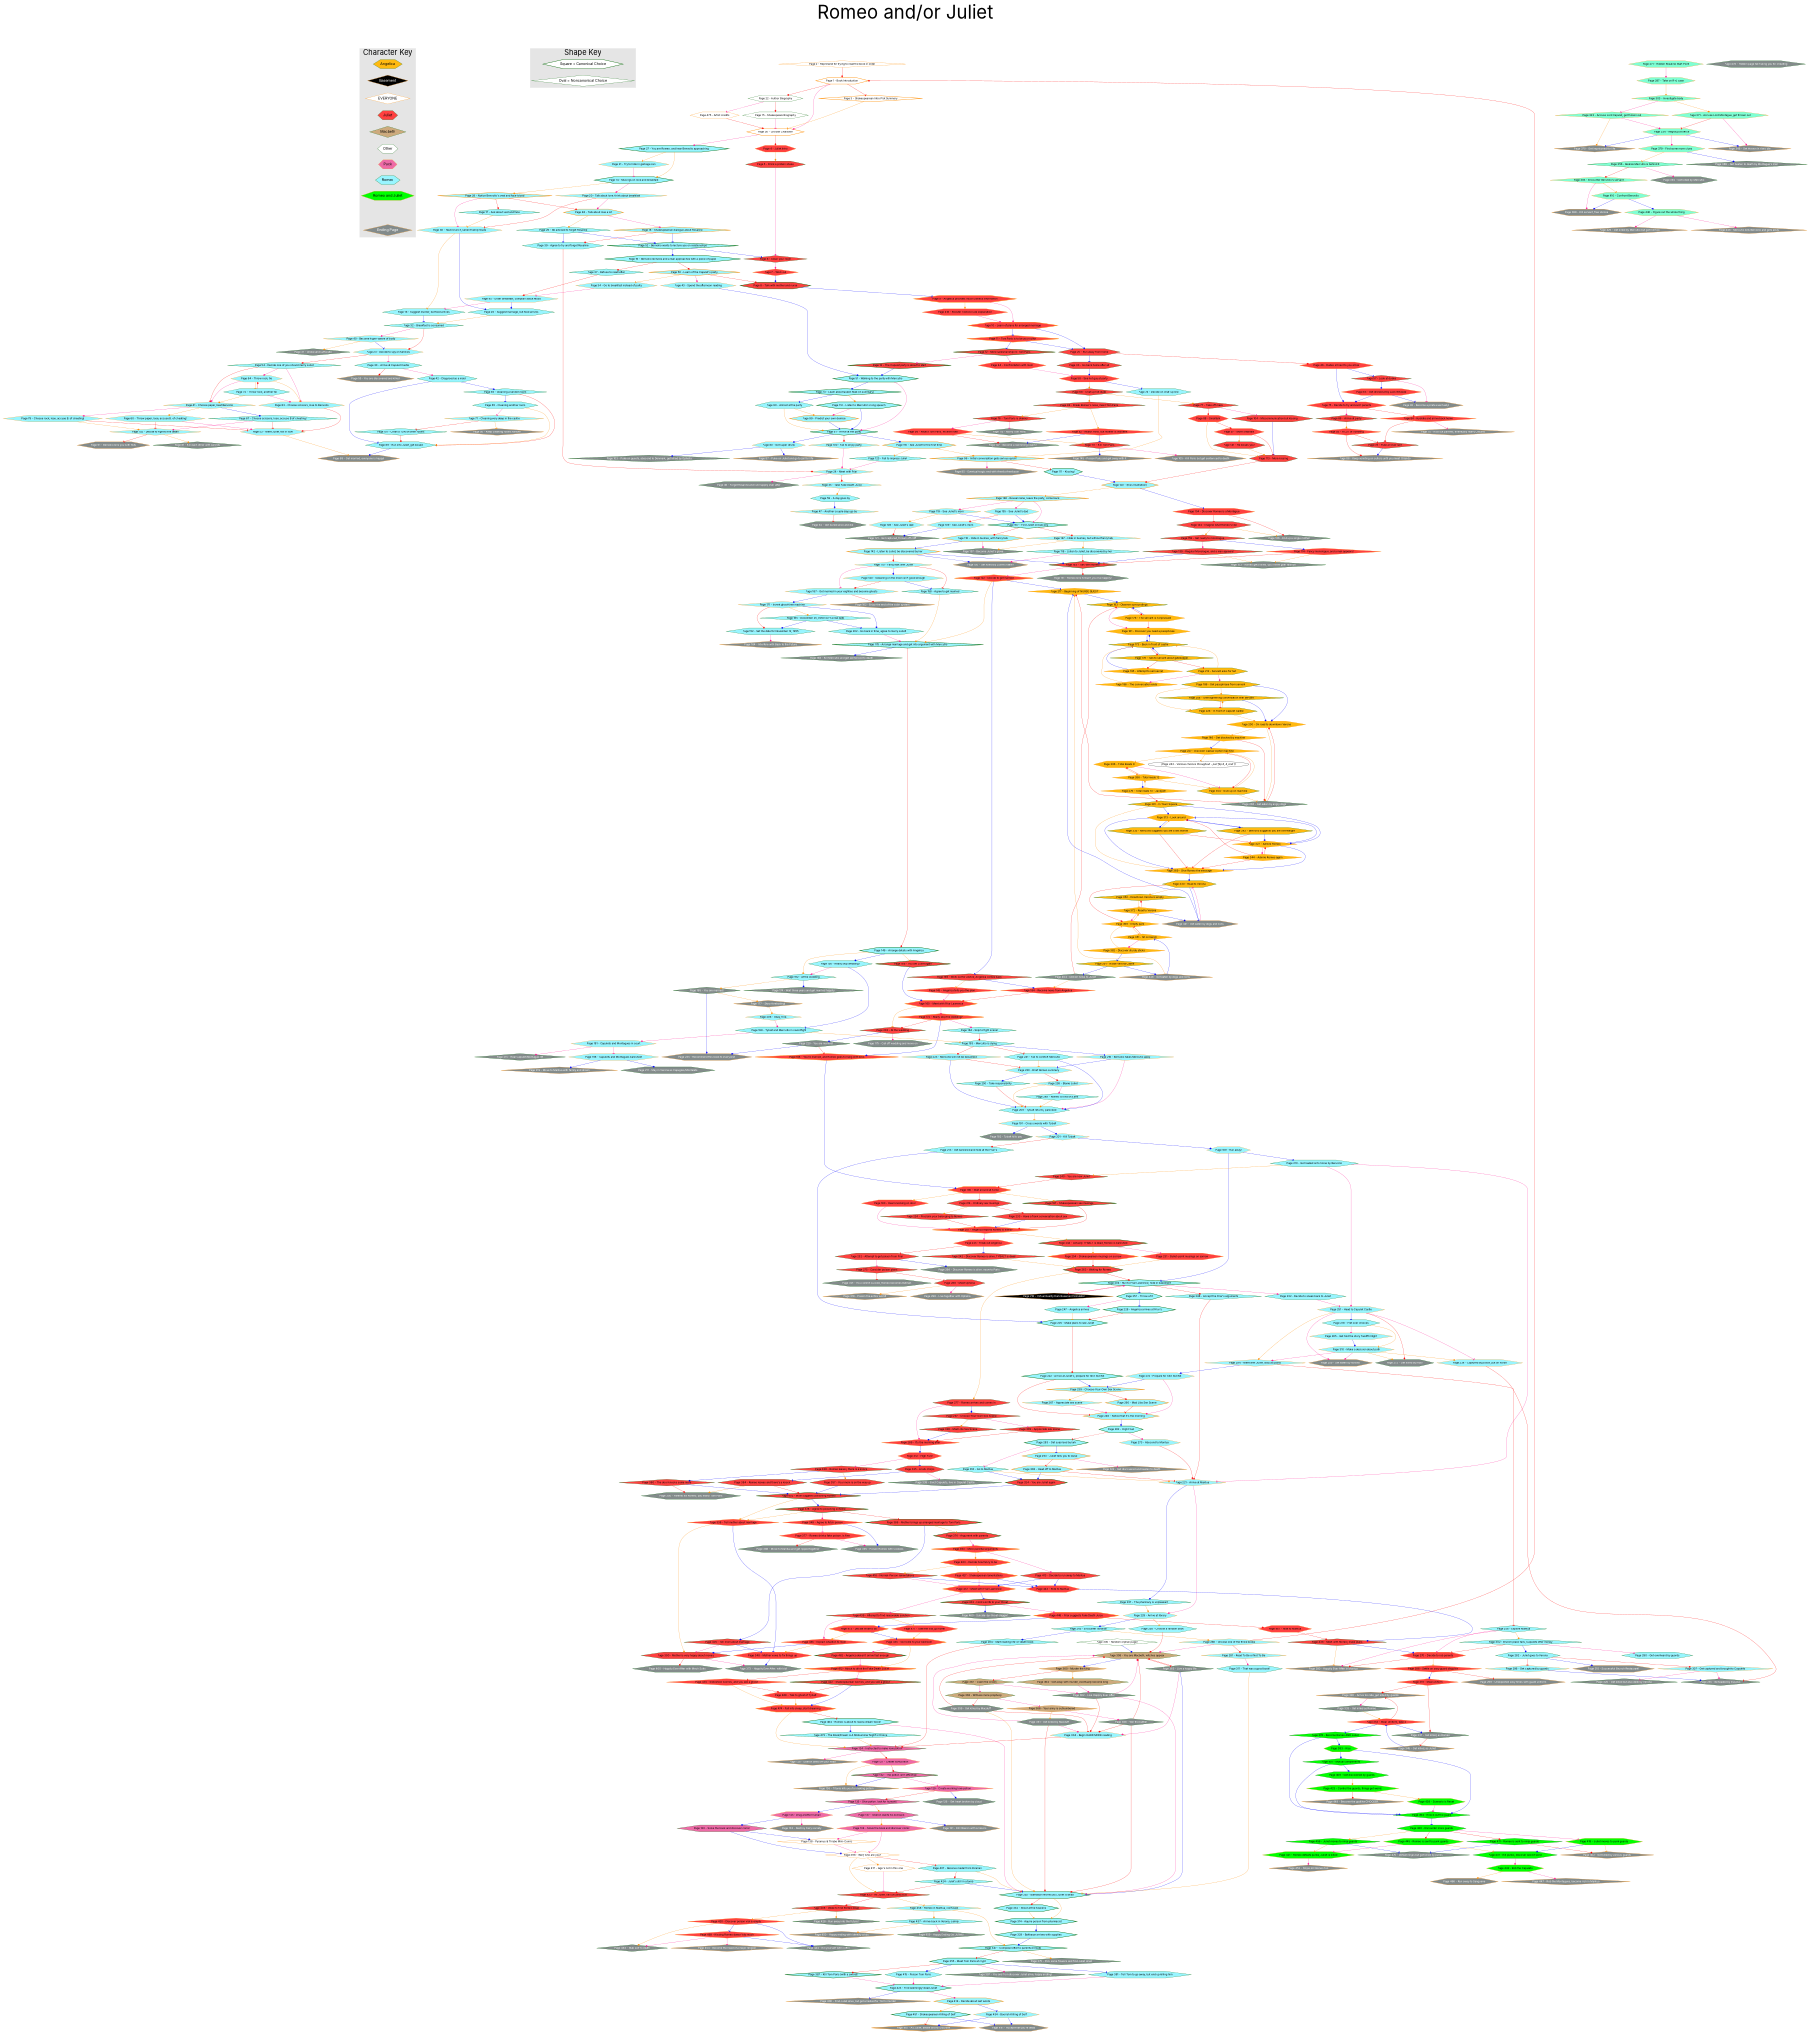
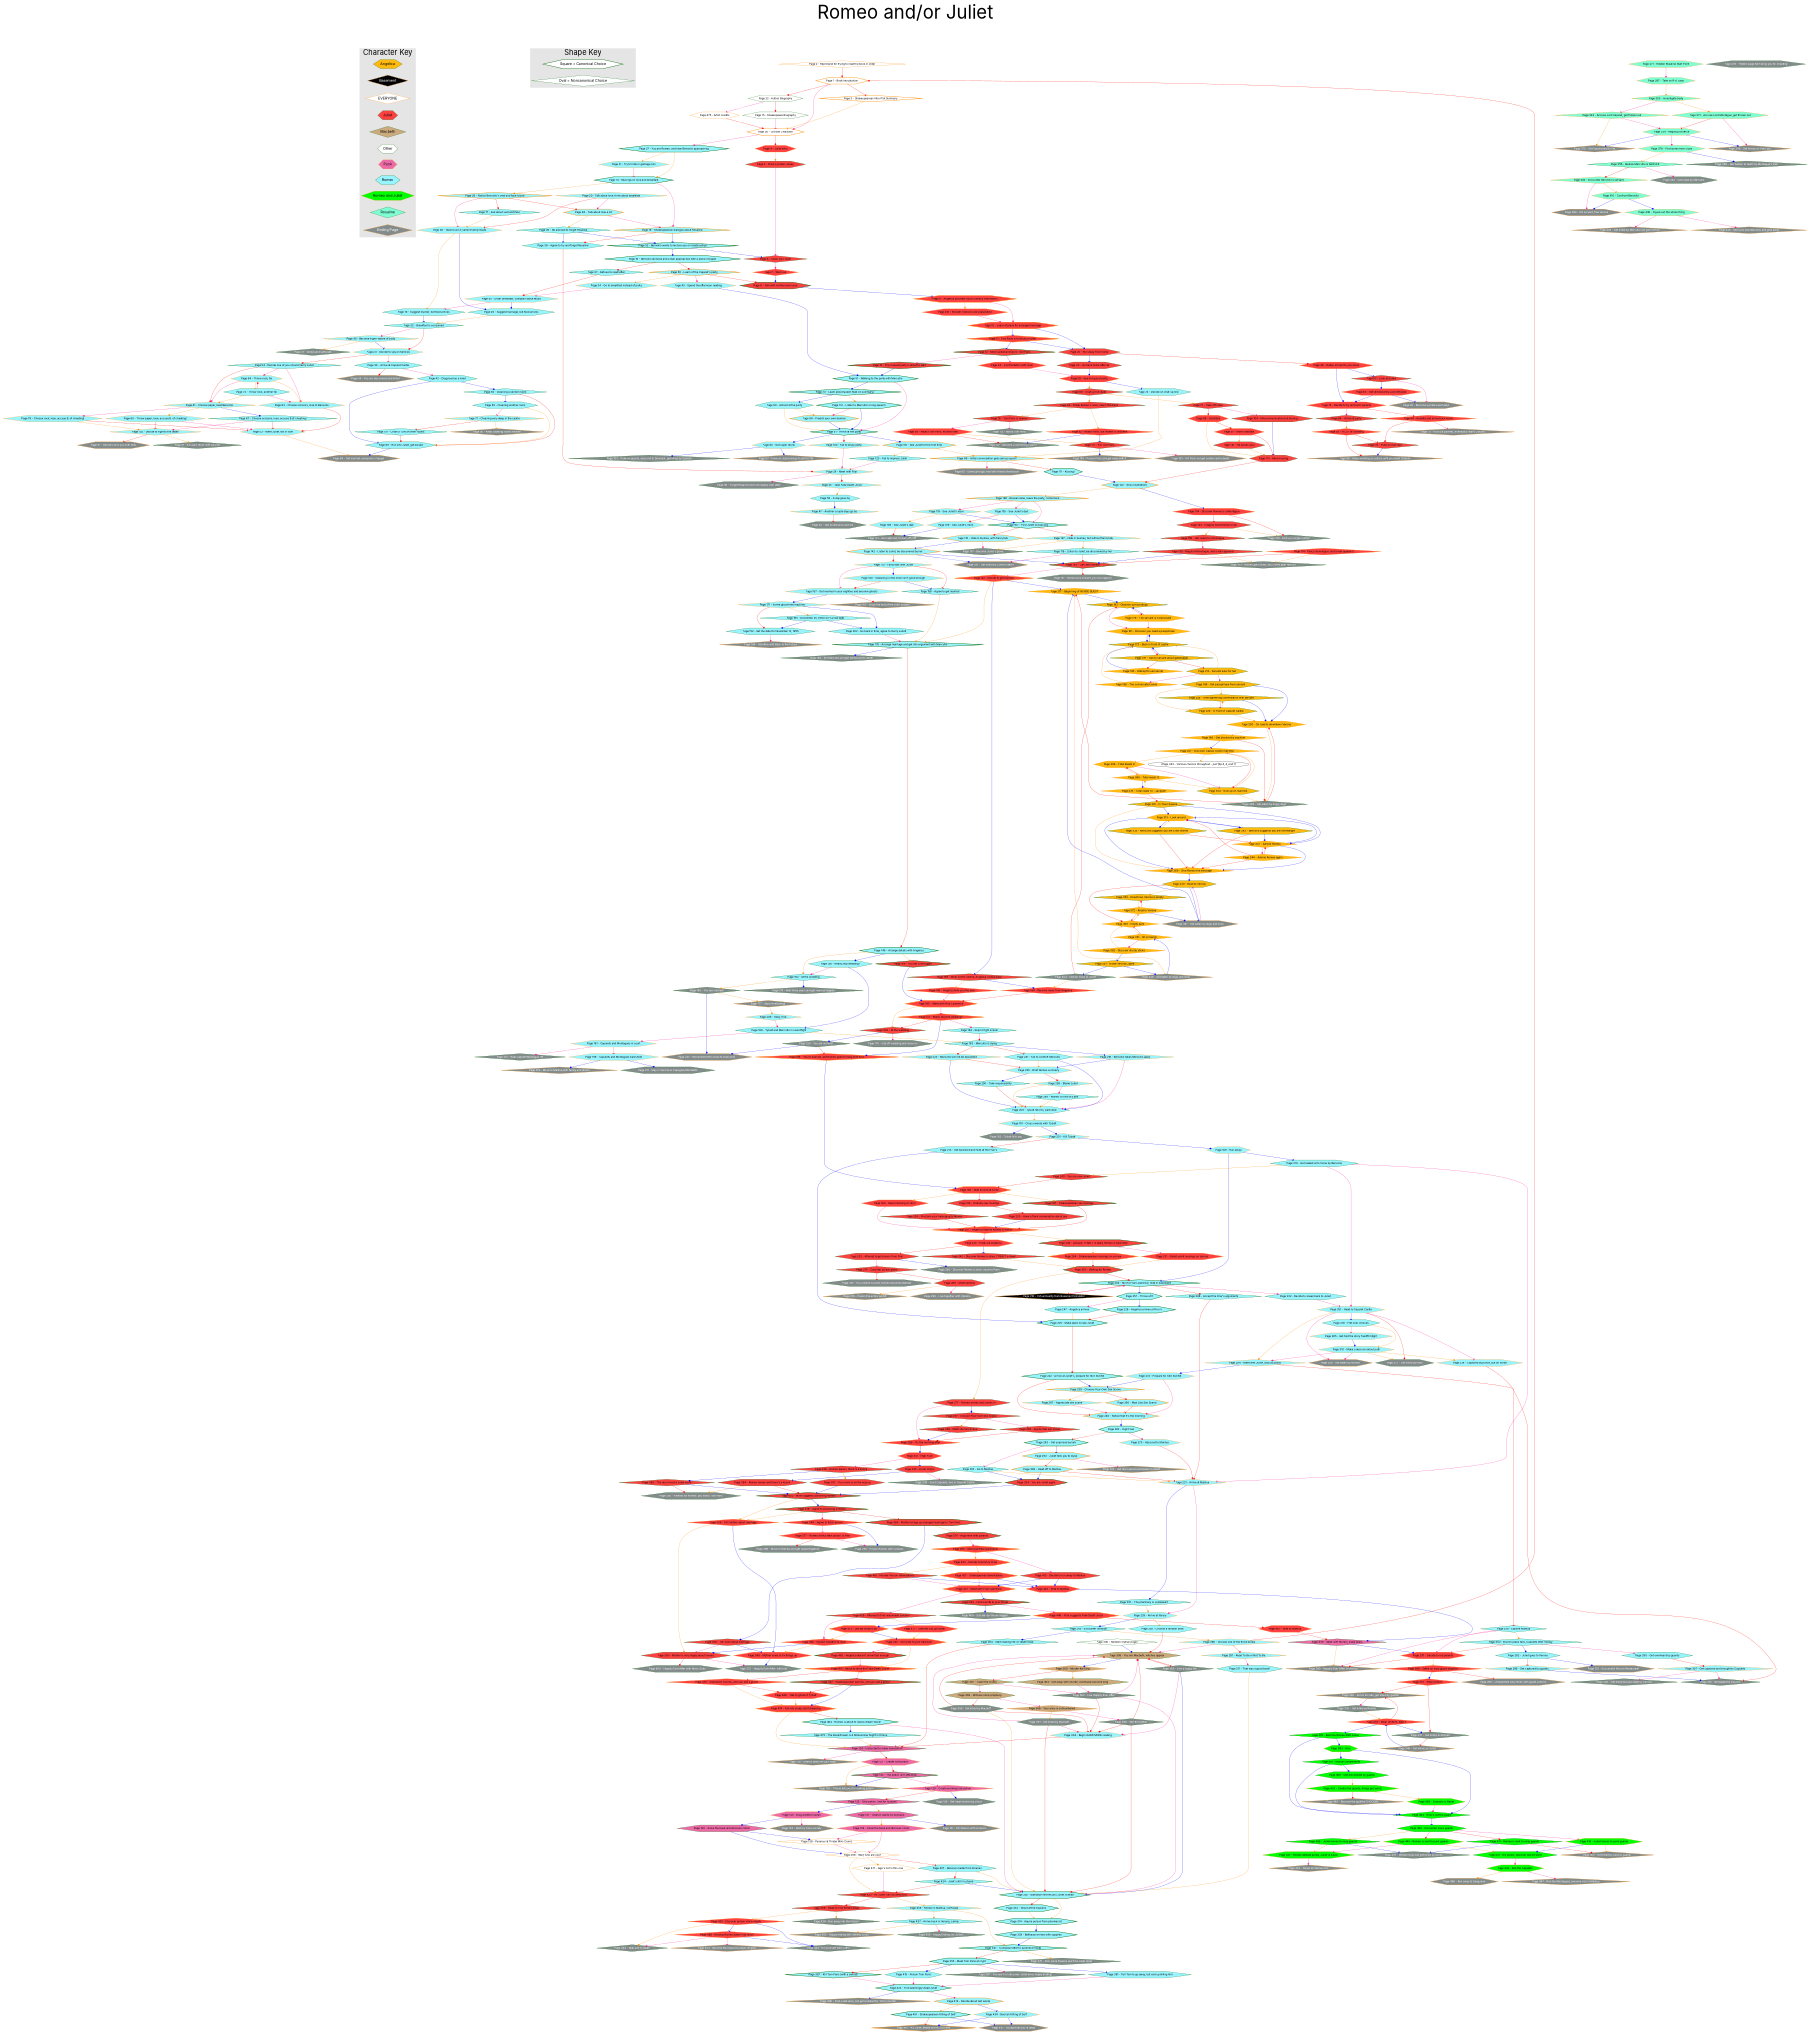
(623, 187) -> (673, 200)
none -> (388, 212)
(1261, 545) -> none
(1337, 1642) -> (1337, 1642)
(1620, 1662) -> (1687, 1662)
